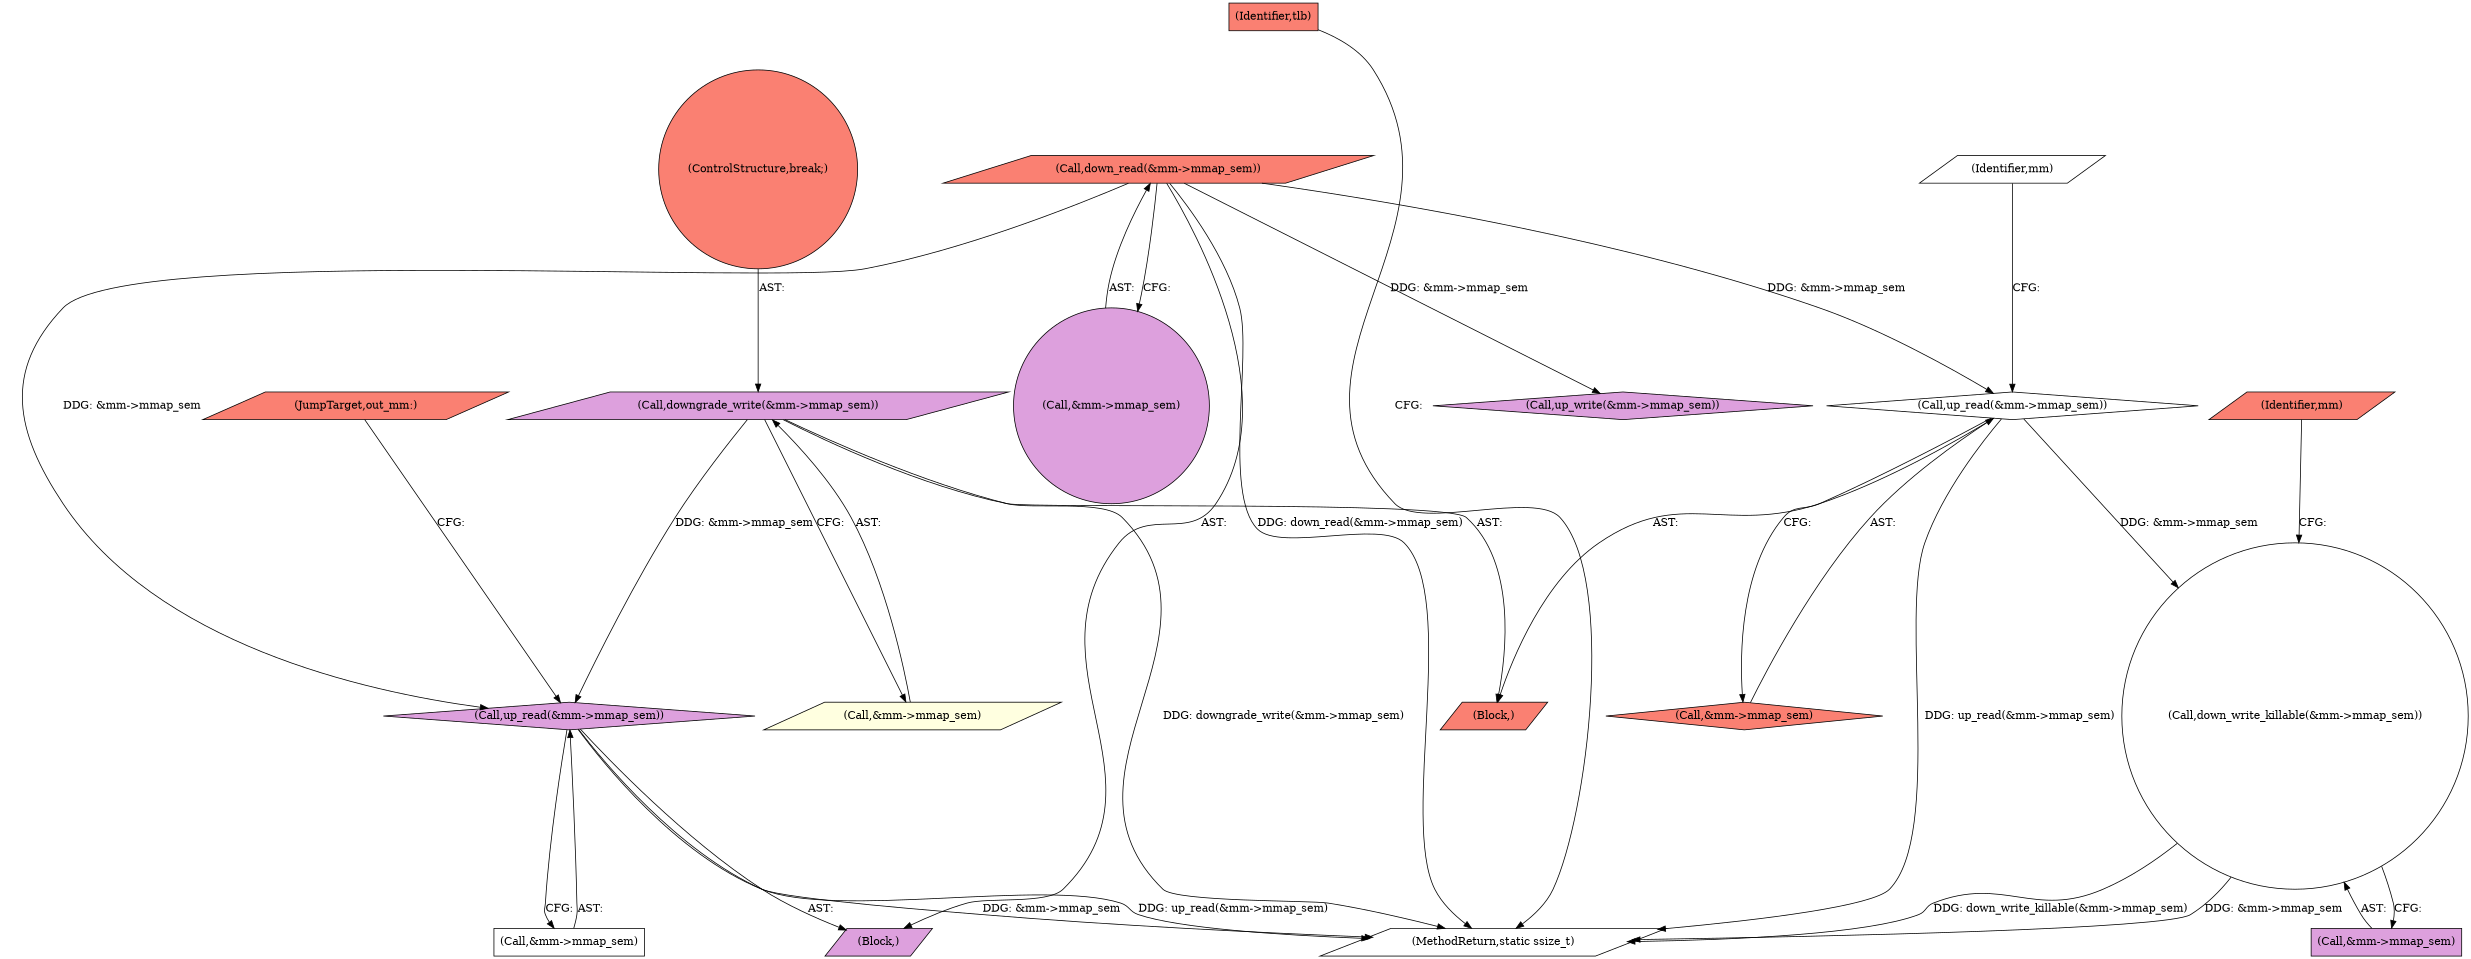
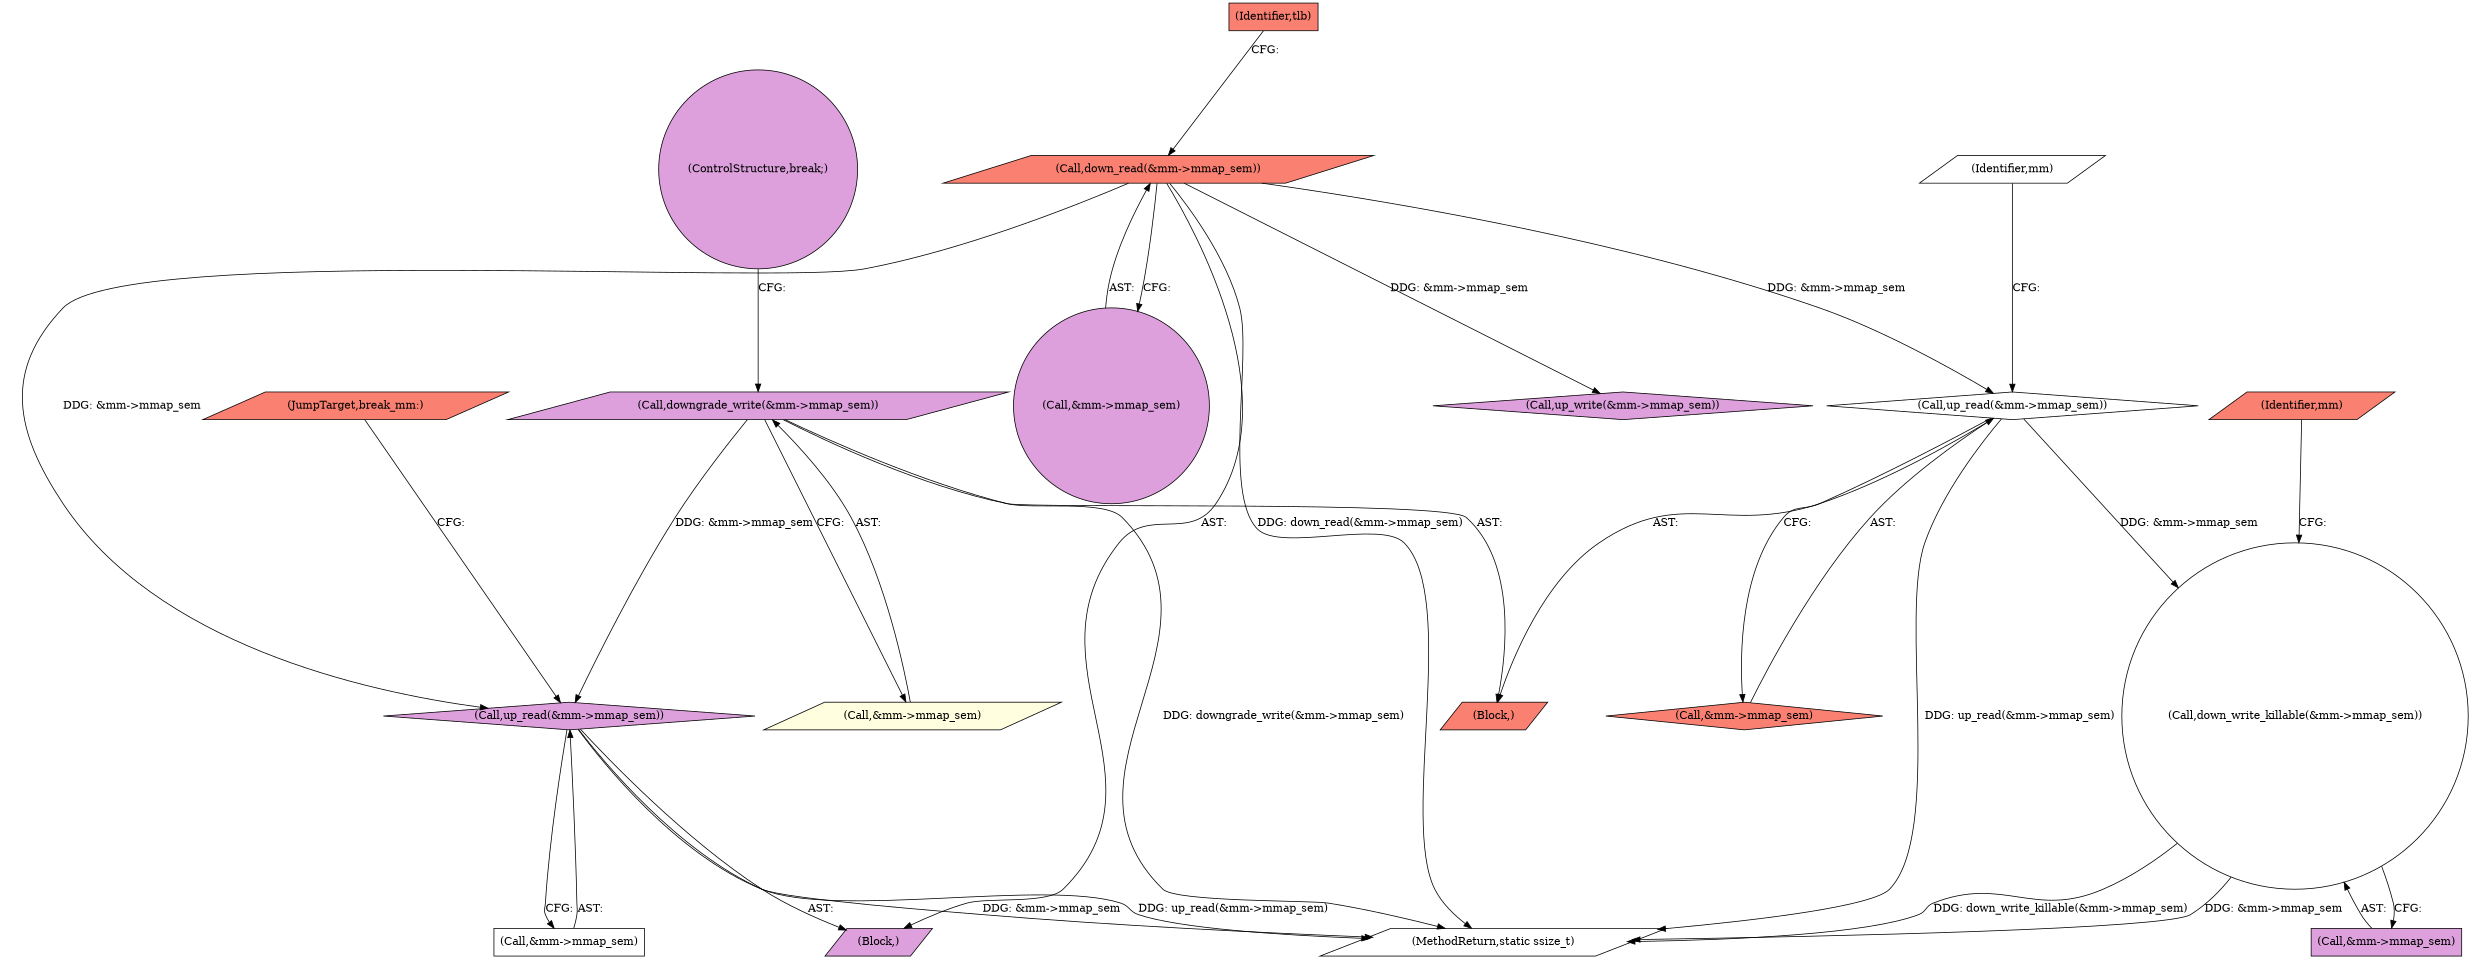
(758, 169) -> (758, 169)
(774, 288) -> (774, 288)
(356, 406) -> (356, 406)
(1383, 486) -> (1218, 90)
